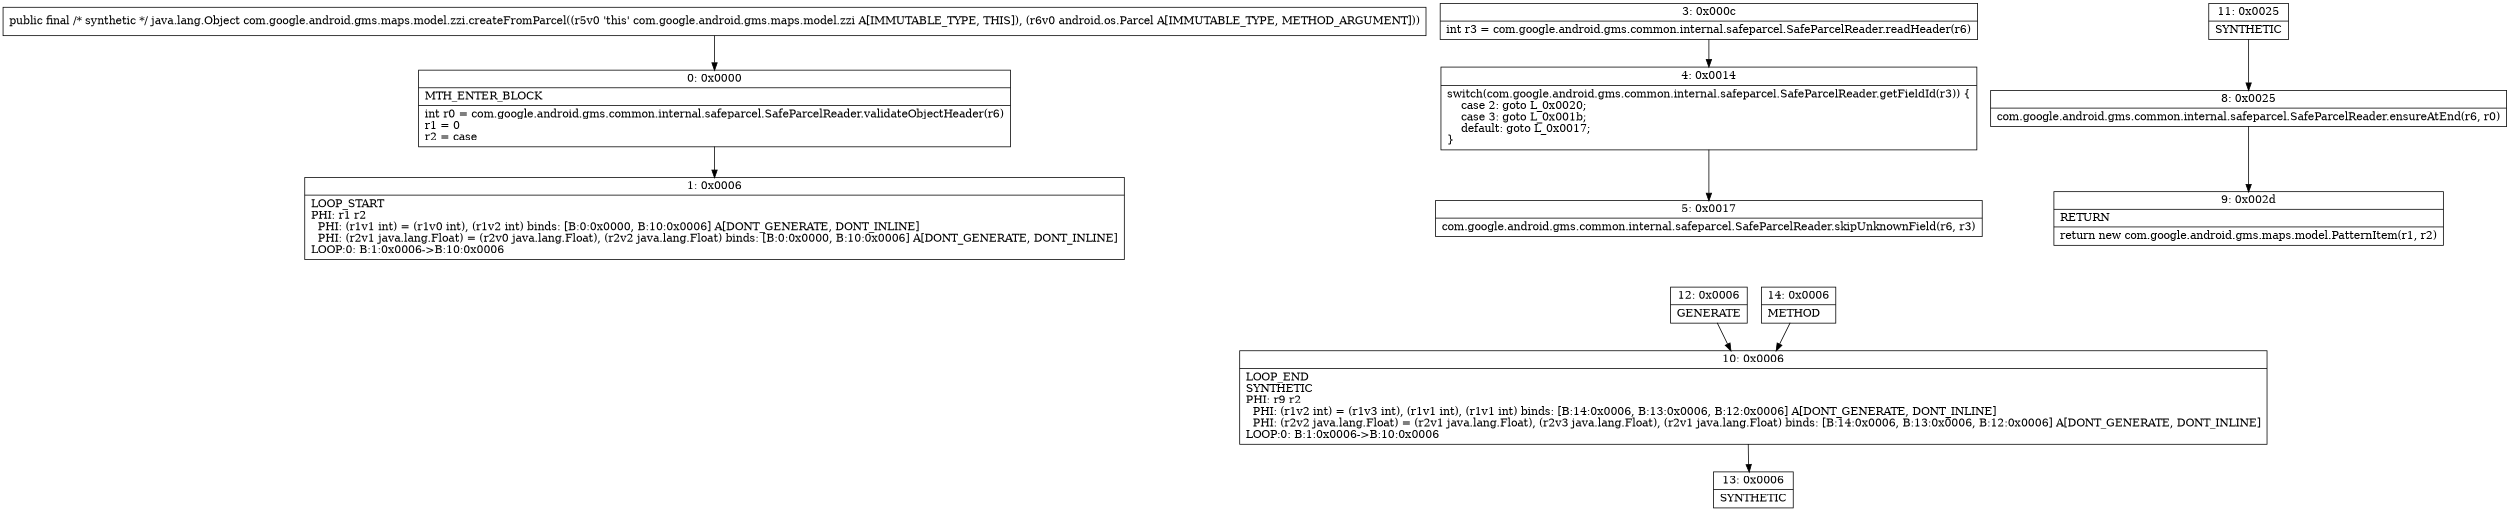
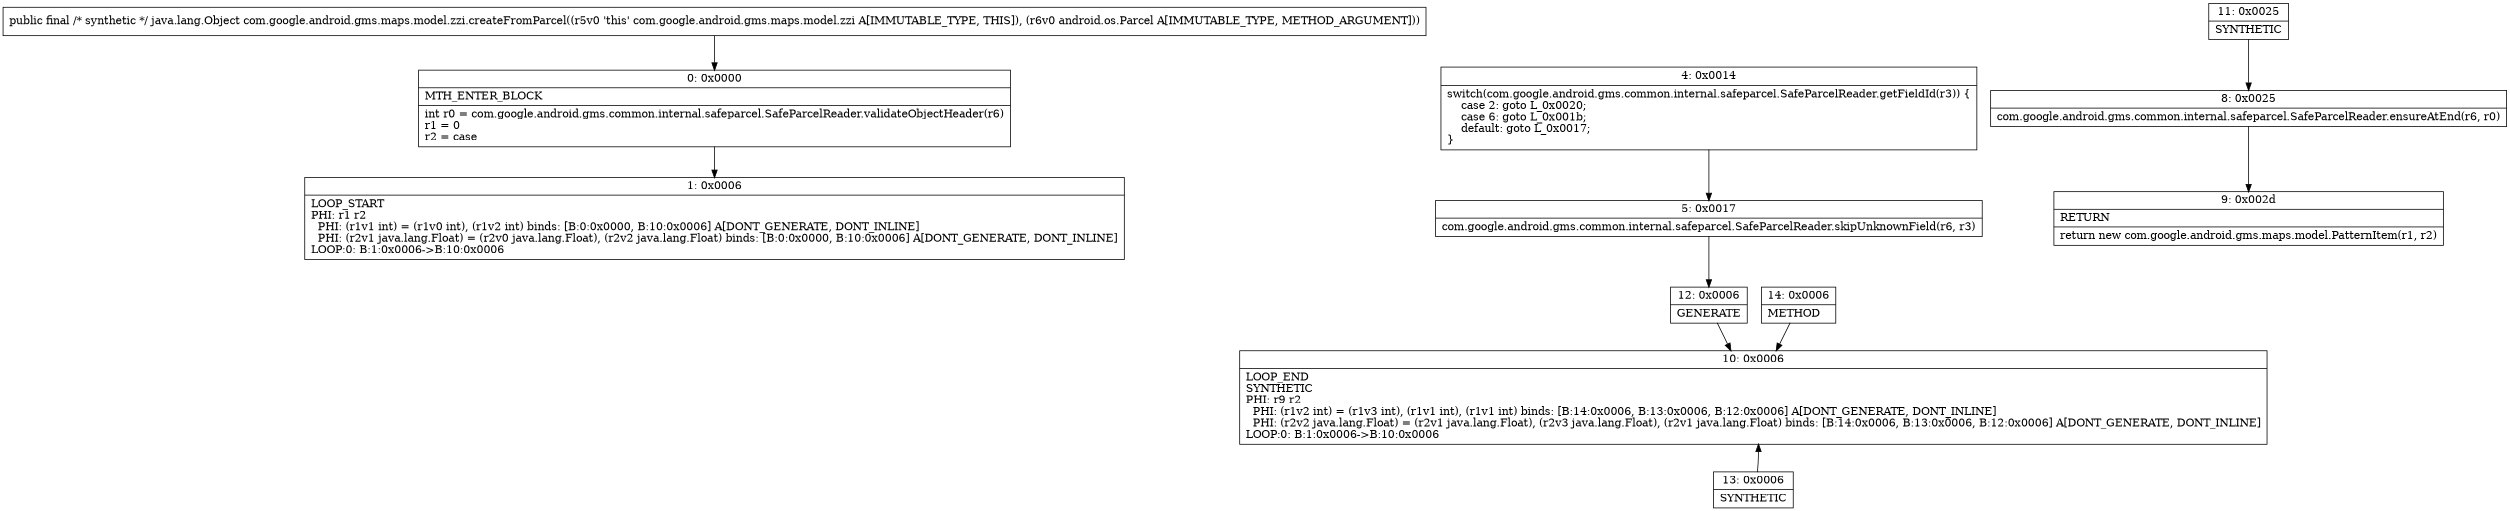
(1709, 21) -> none
(1517, 117) -> (1517, 117)
none -> (1709, 258)
(1748, 454) -> (1758, 462)
